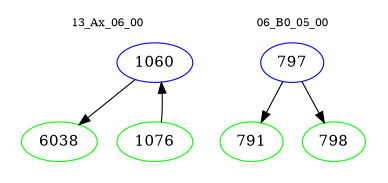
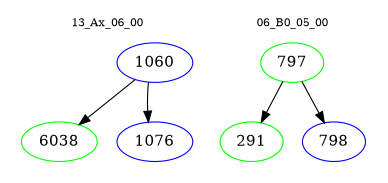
(292, 63) -> (292, 63)
(162, 108) -> (148, 97)
(155, 142) -> (155, 142)
(252, 142) -> (252, 142)
(334, 142) -> (334, 142)
